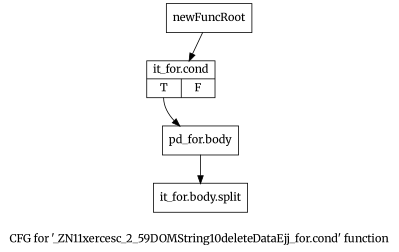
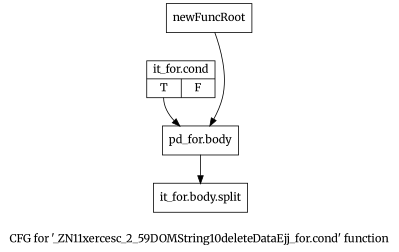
(198, 43) -> (224, 76)
